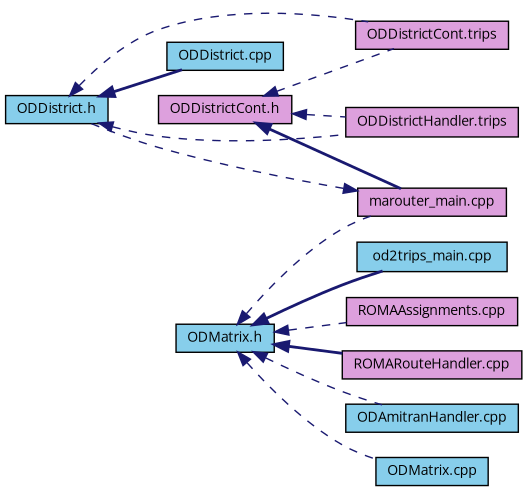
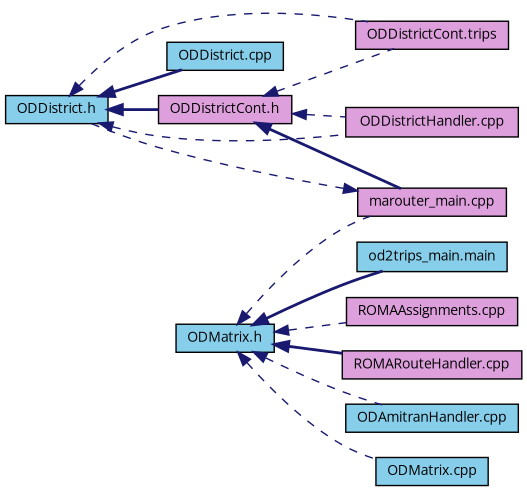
none -> (140, 110)
(432, 122) -> (432, 122)
(432, 257) -> (432, 257)
